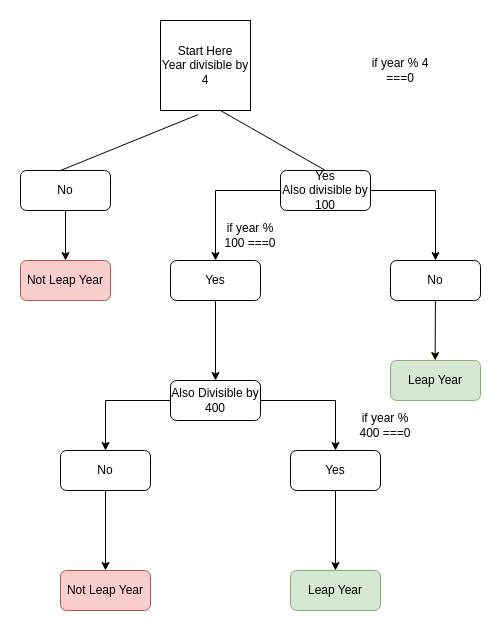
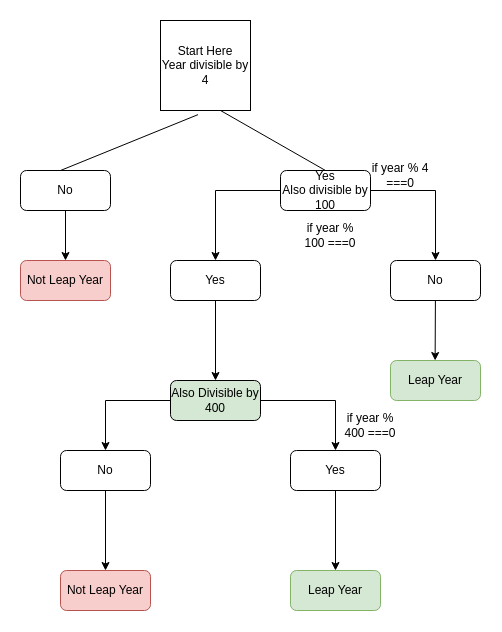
(401, 71) -> (401, 176)
(251, 236) -> (331, 236)
(216, 401) -> (216, 401)
(386, 426) -> (371, 426)
